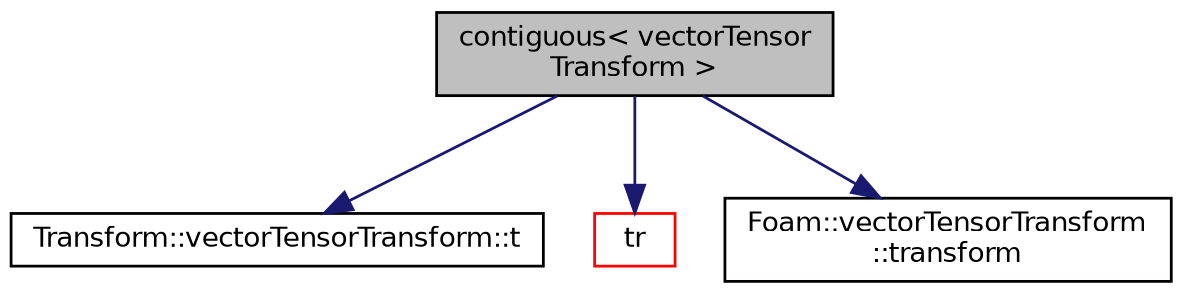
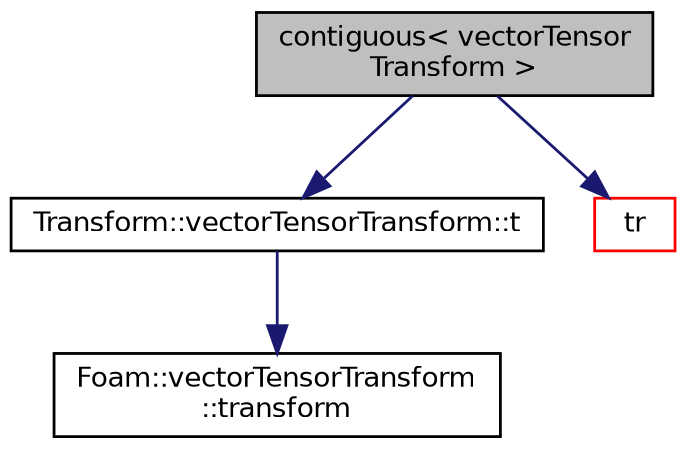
(779, 140) -> (277, 288)
